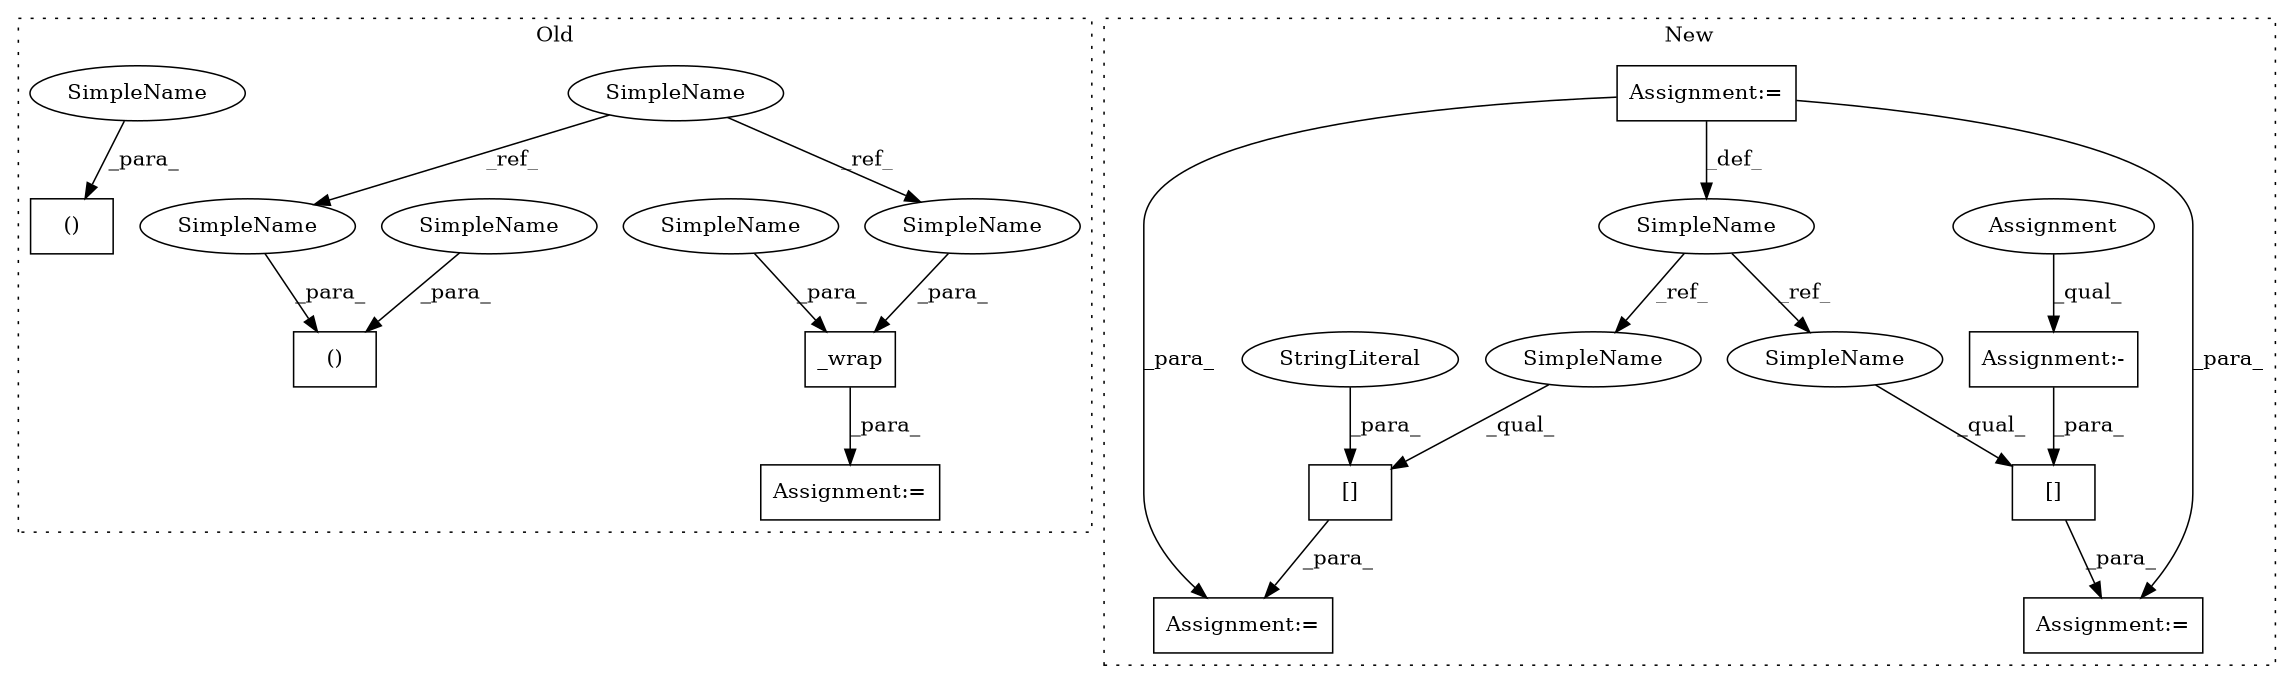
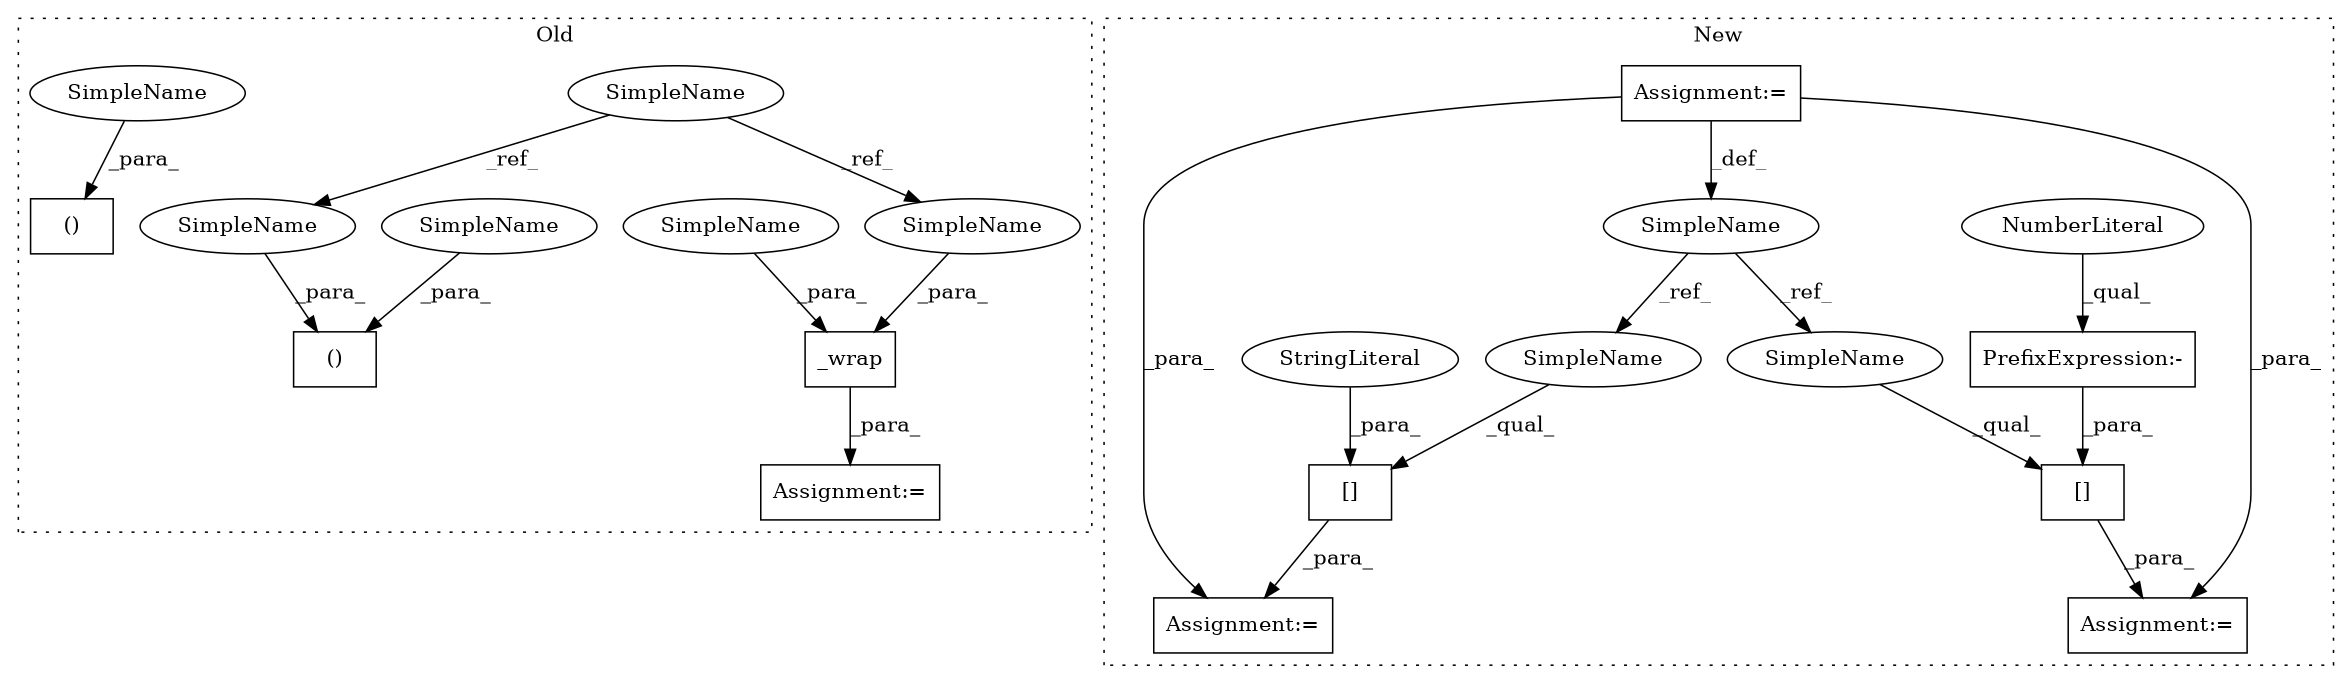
(2054, 226) -> (2083, 226)
(2054, 359) -> (2083, 359)
